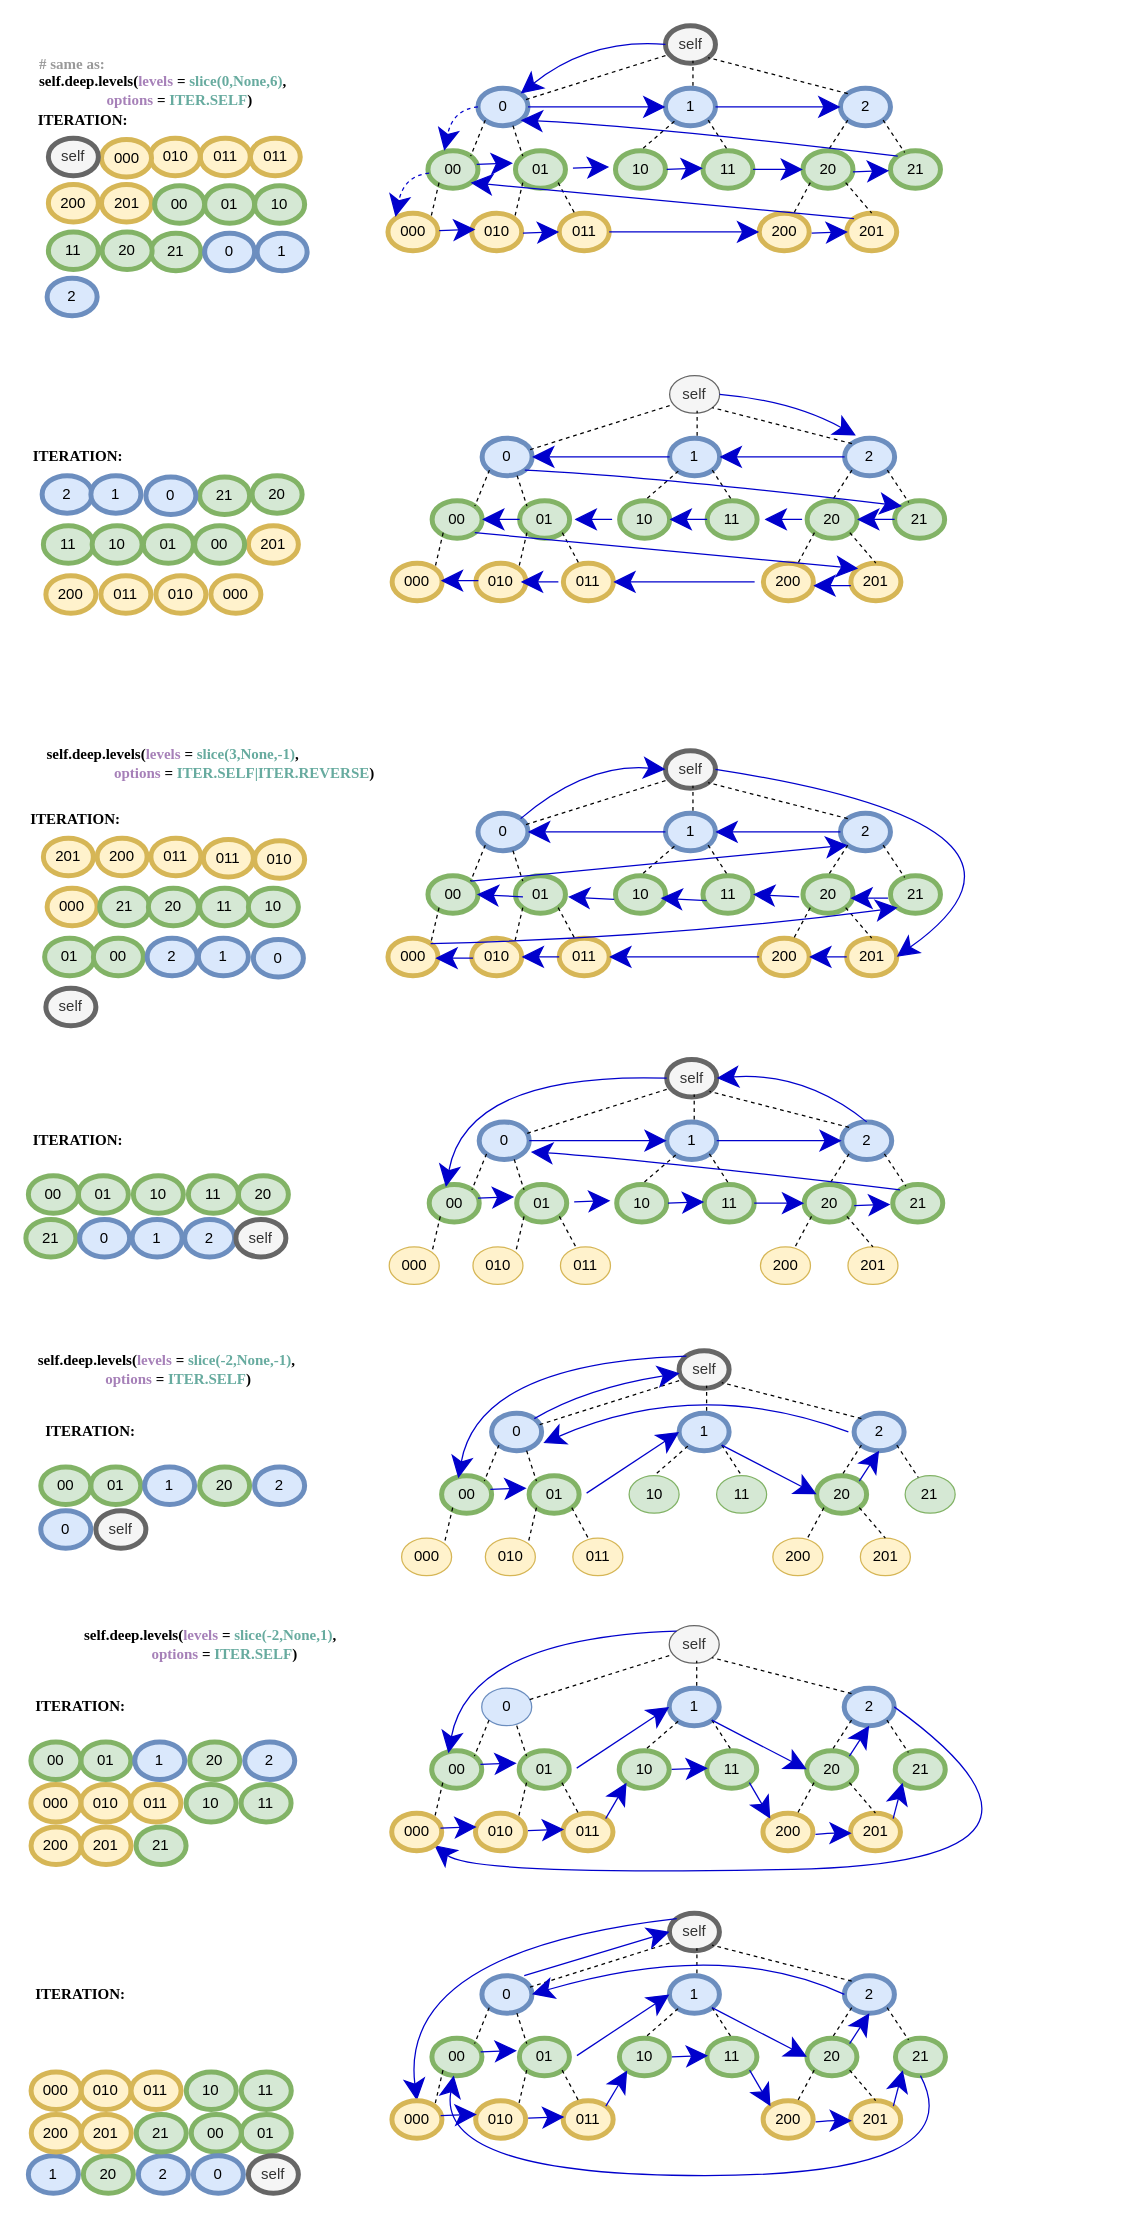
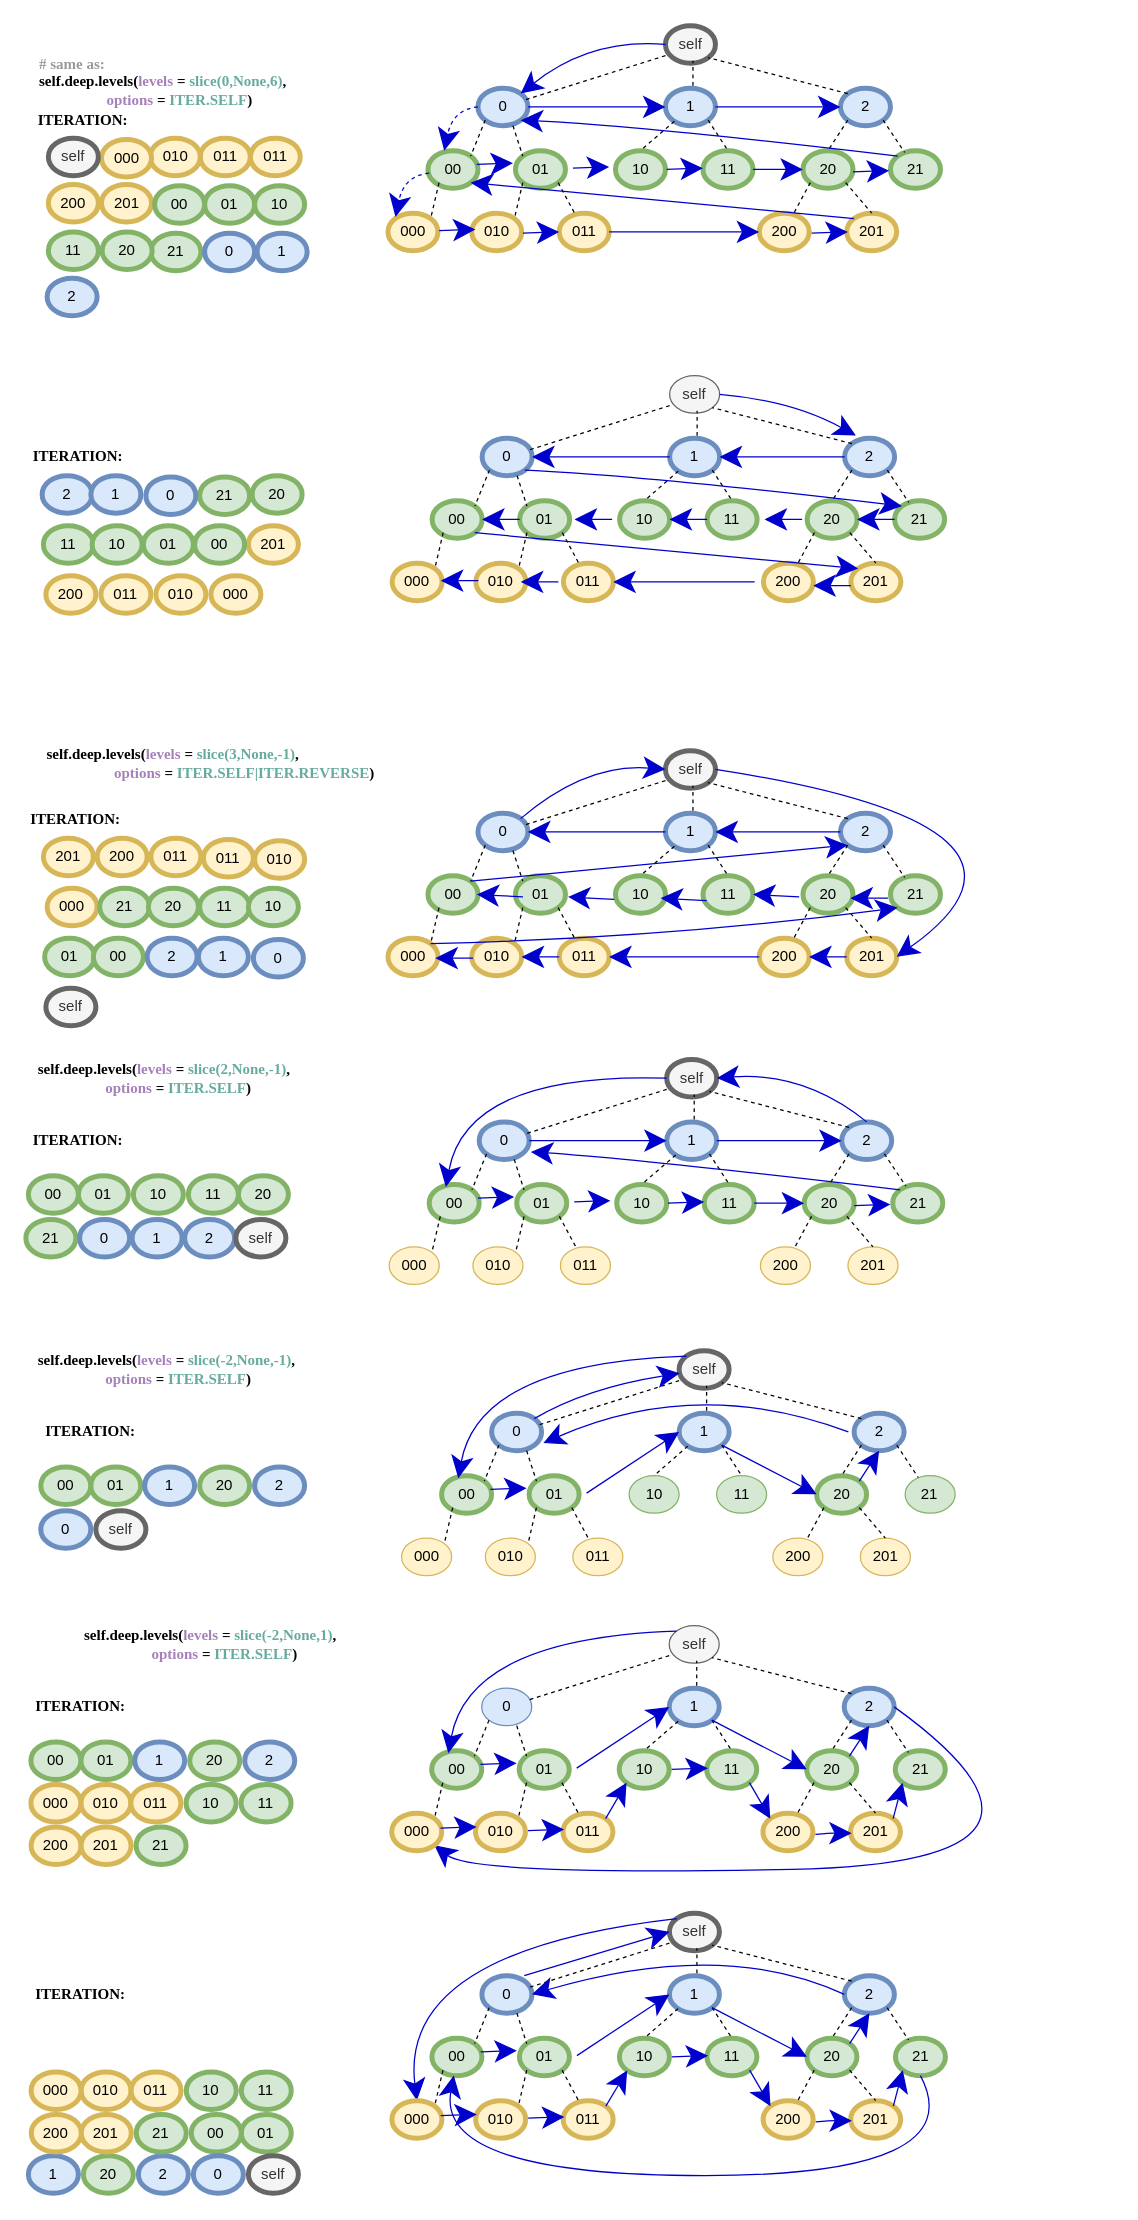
none -> (322, 1078)
